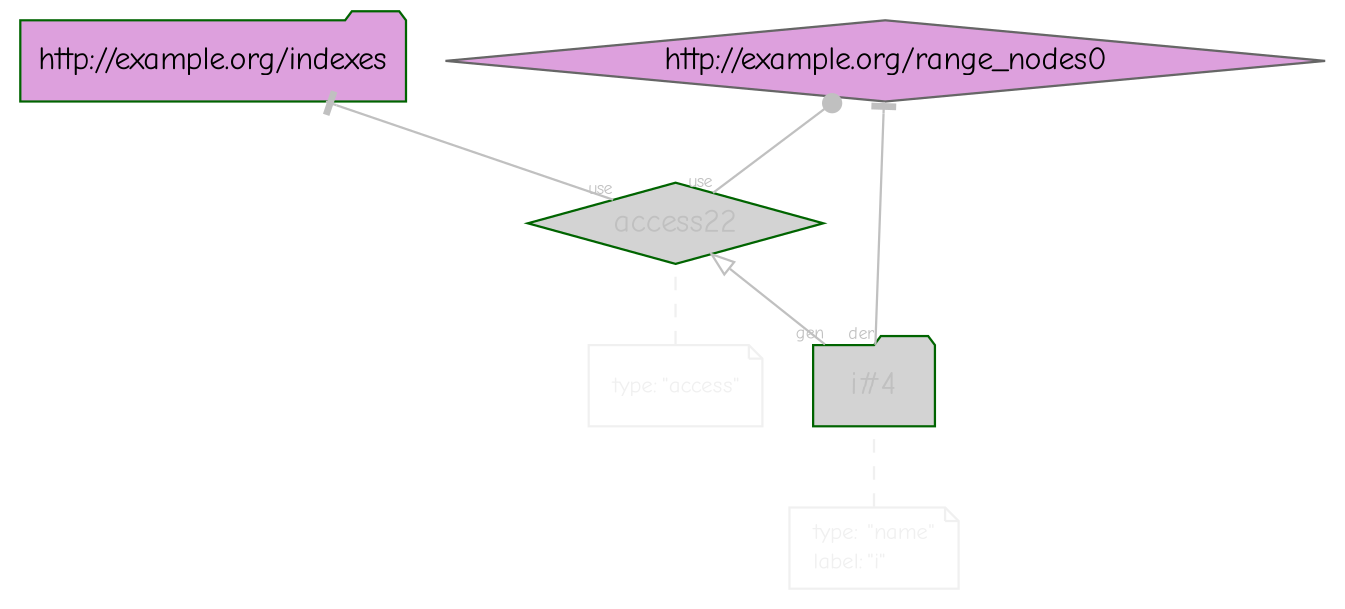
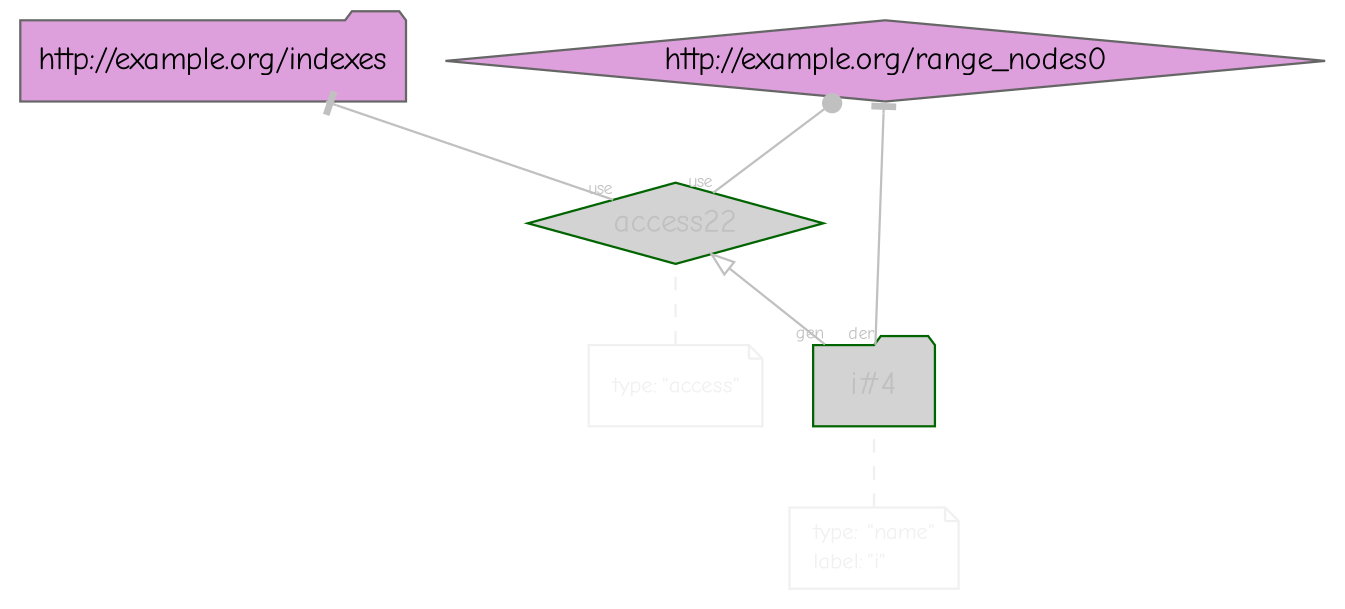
(213, 61) -> (213, 61)
